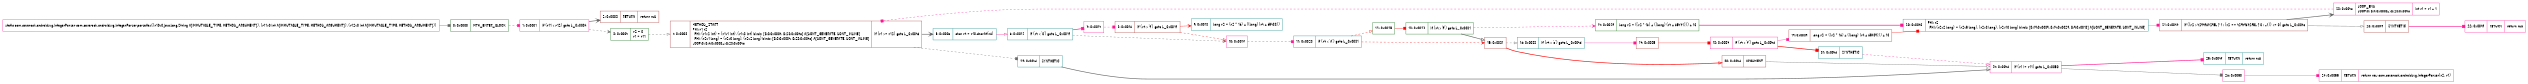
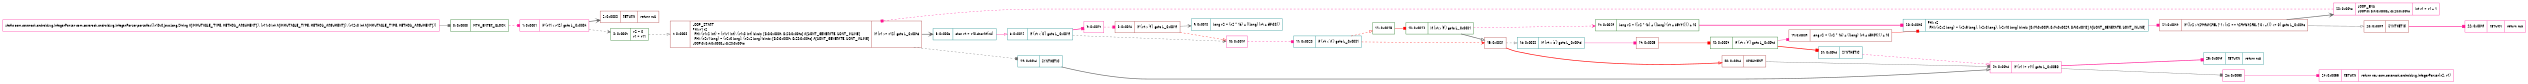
(706, 25) -> (703, 25)
(1184, 26) -> (1184, 26)
(1744, 43) -> (1744, 43)
(1876, 64) -> (1876, 64)
